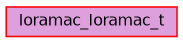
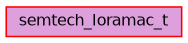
(92, 22) -> (94, 22)
